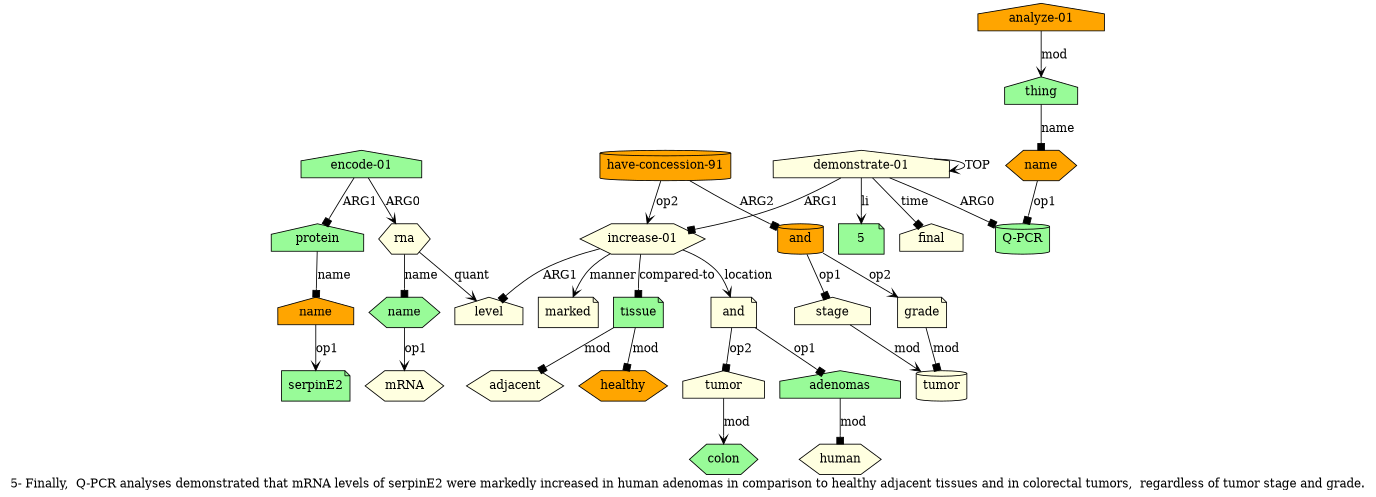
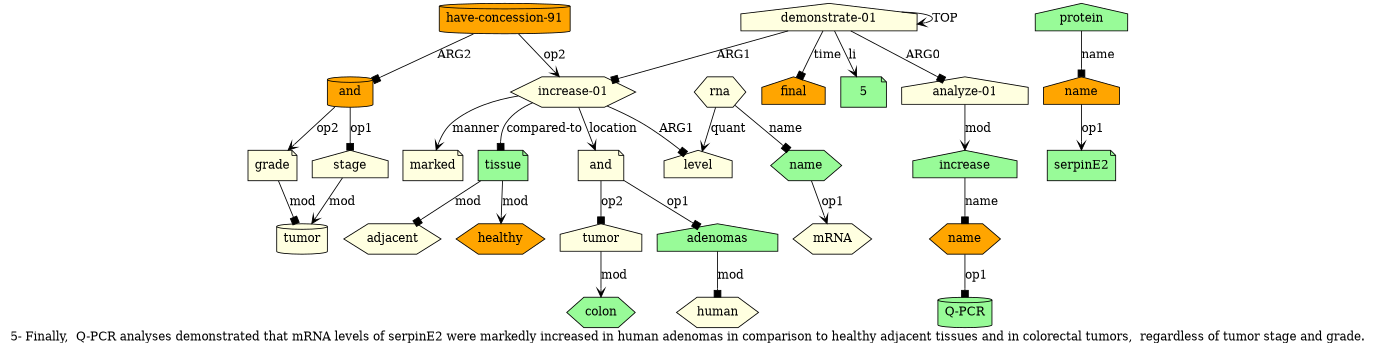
(1041, 19) -> (965, 92)
(1041, 92) -> (965, 166)
(361, 166) -> none
(939, 199) -> (894, 54)
(931, 239) -> (794, 92)
(632, 345) -> (502, 198)
